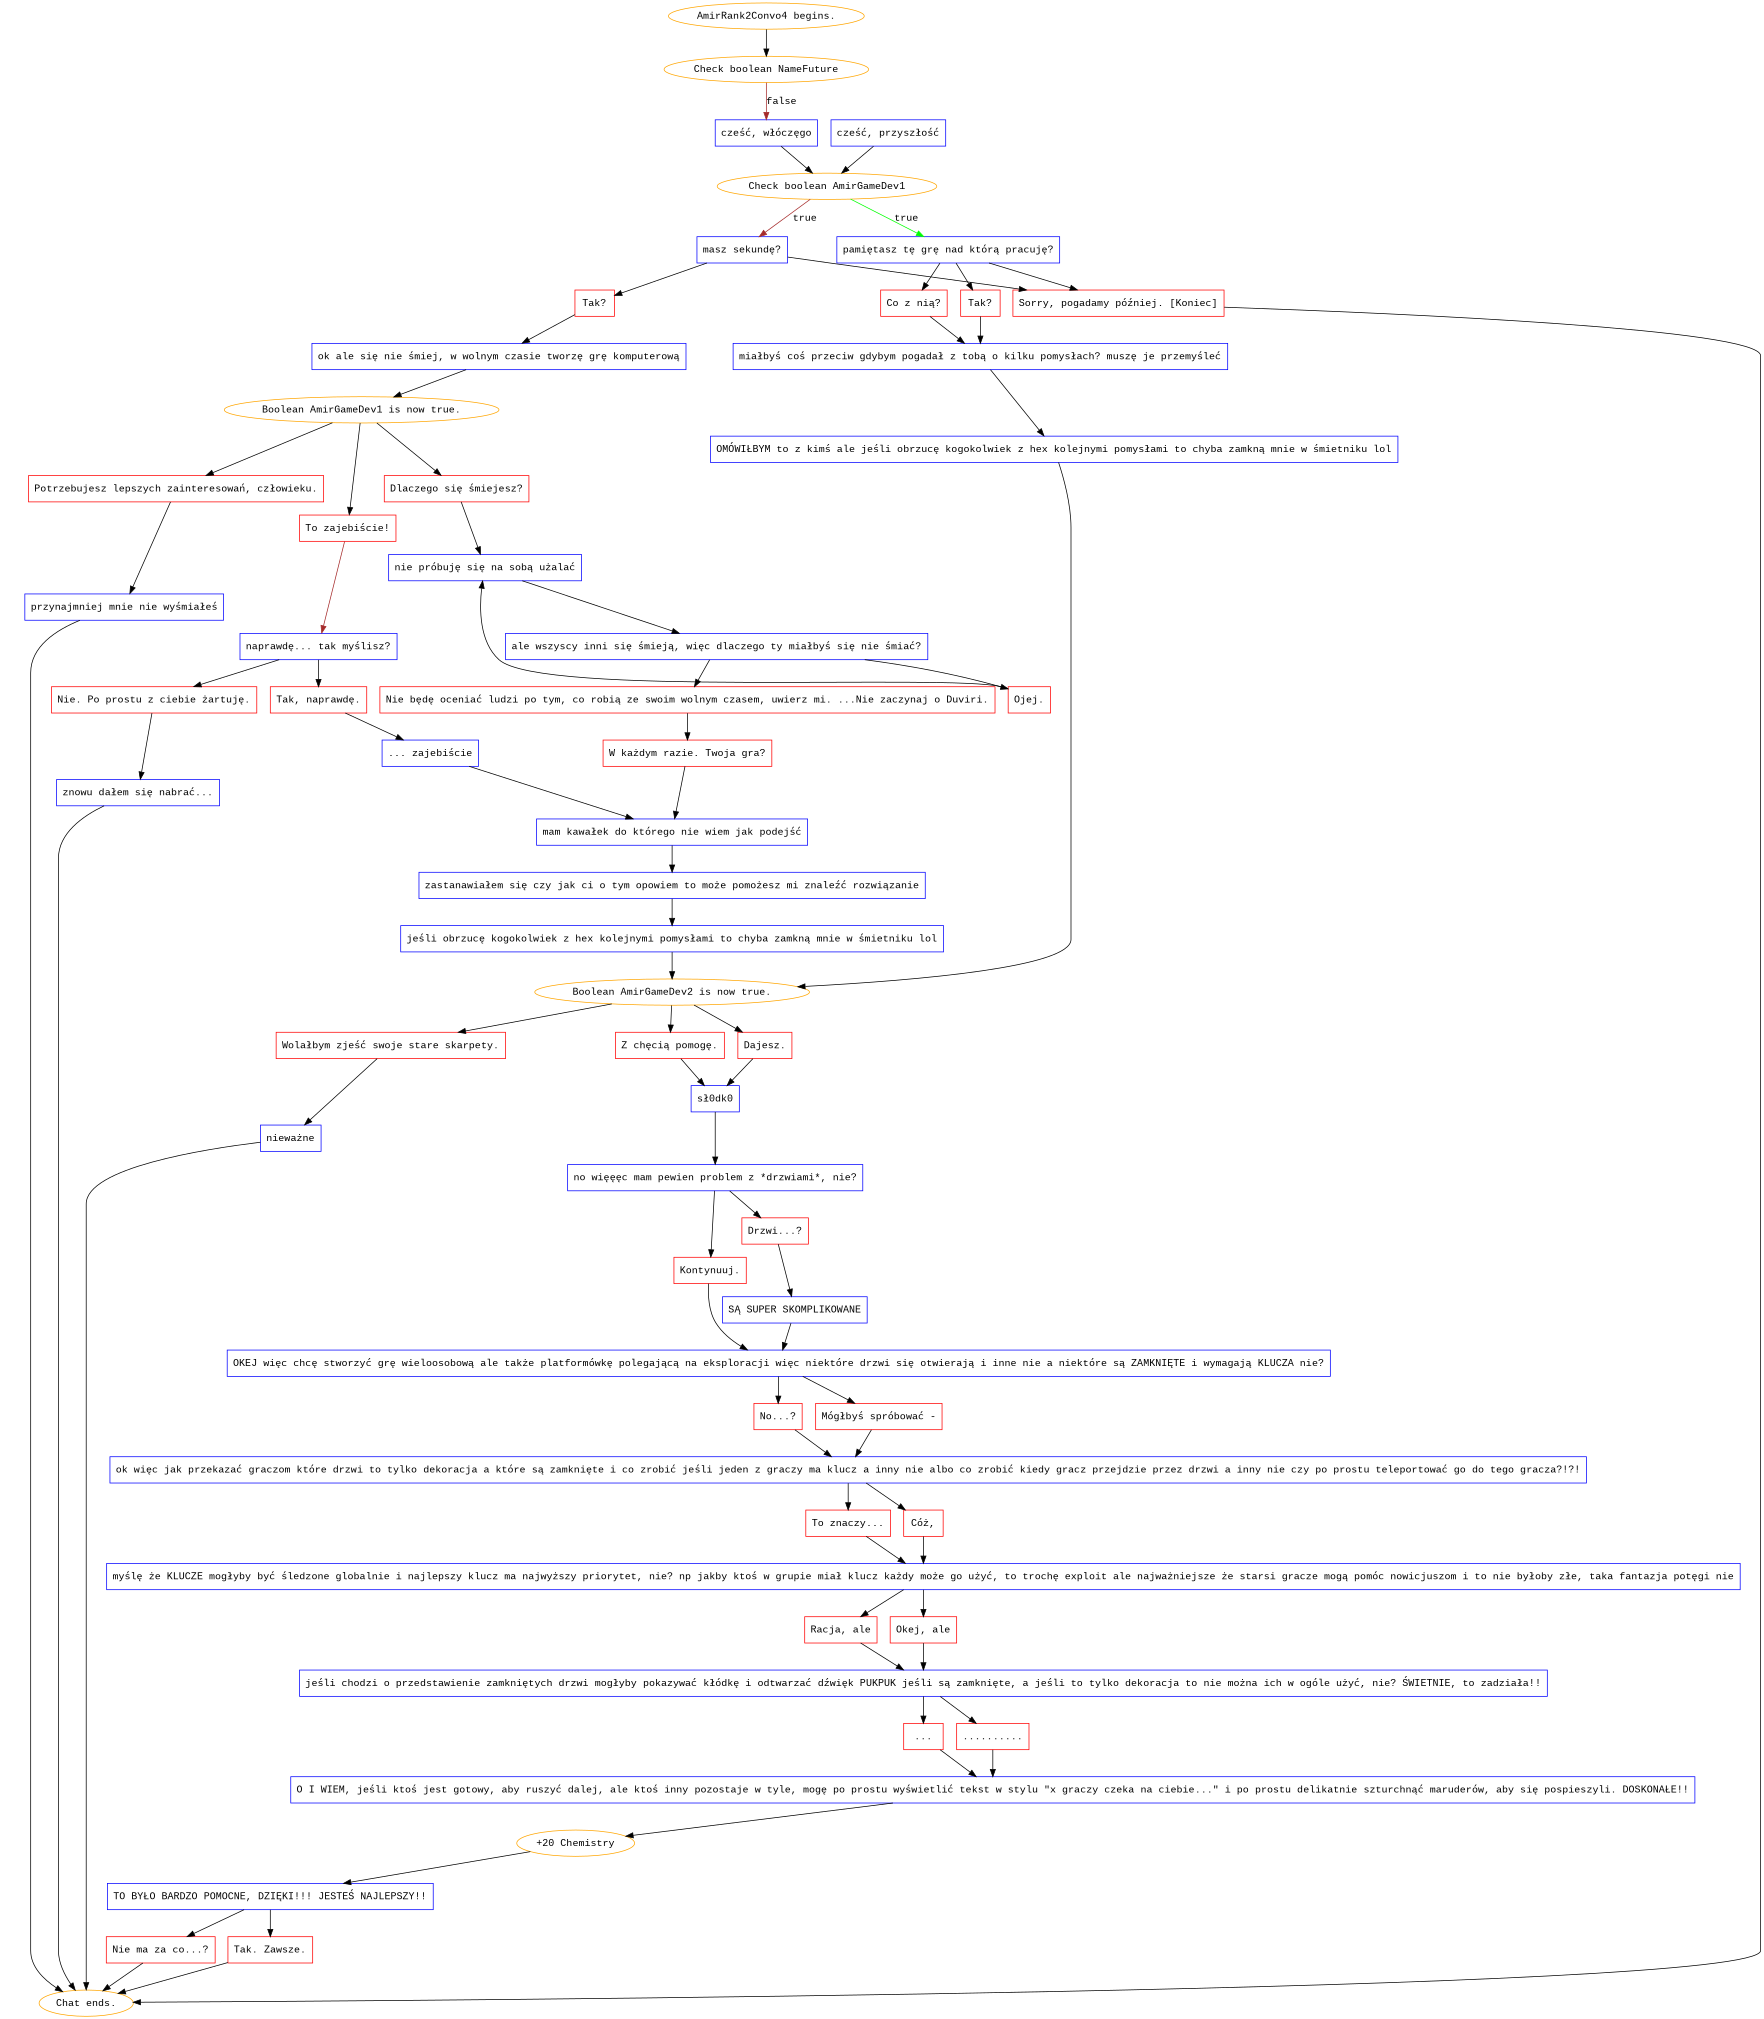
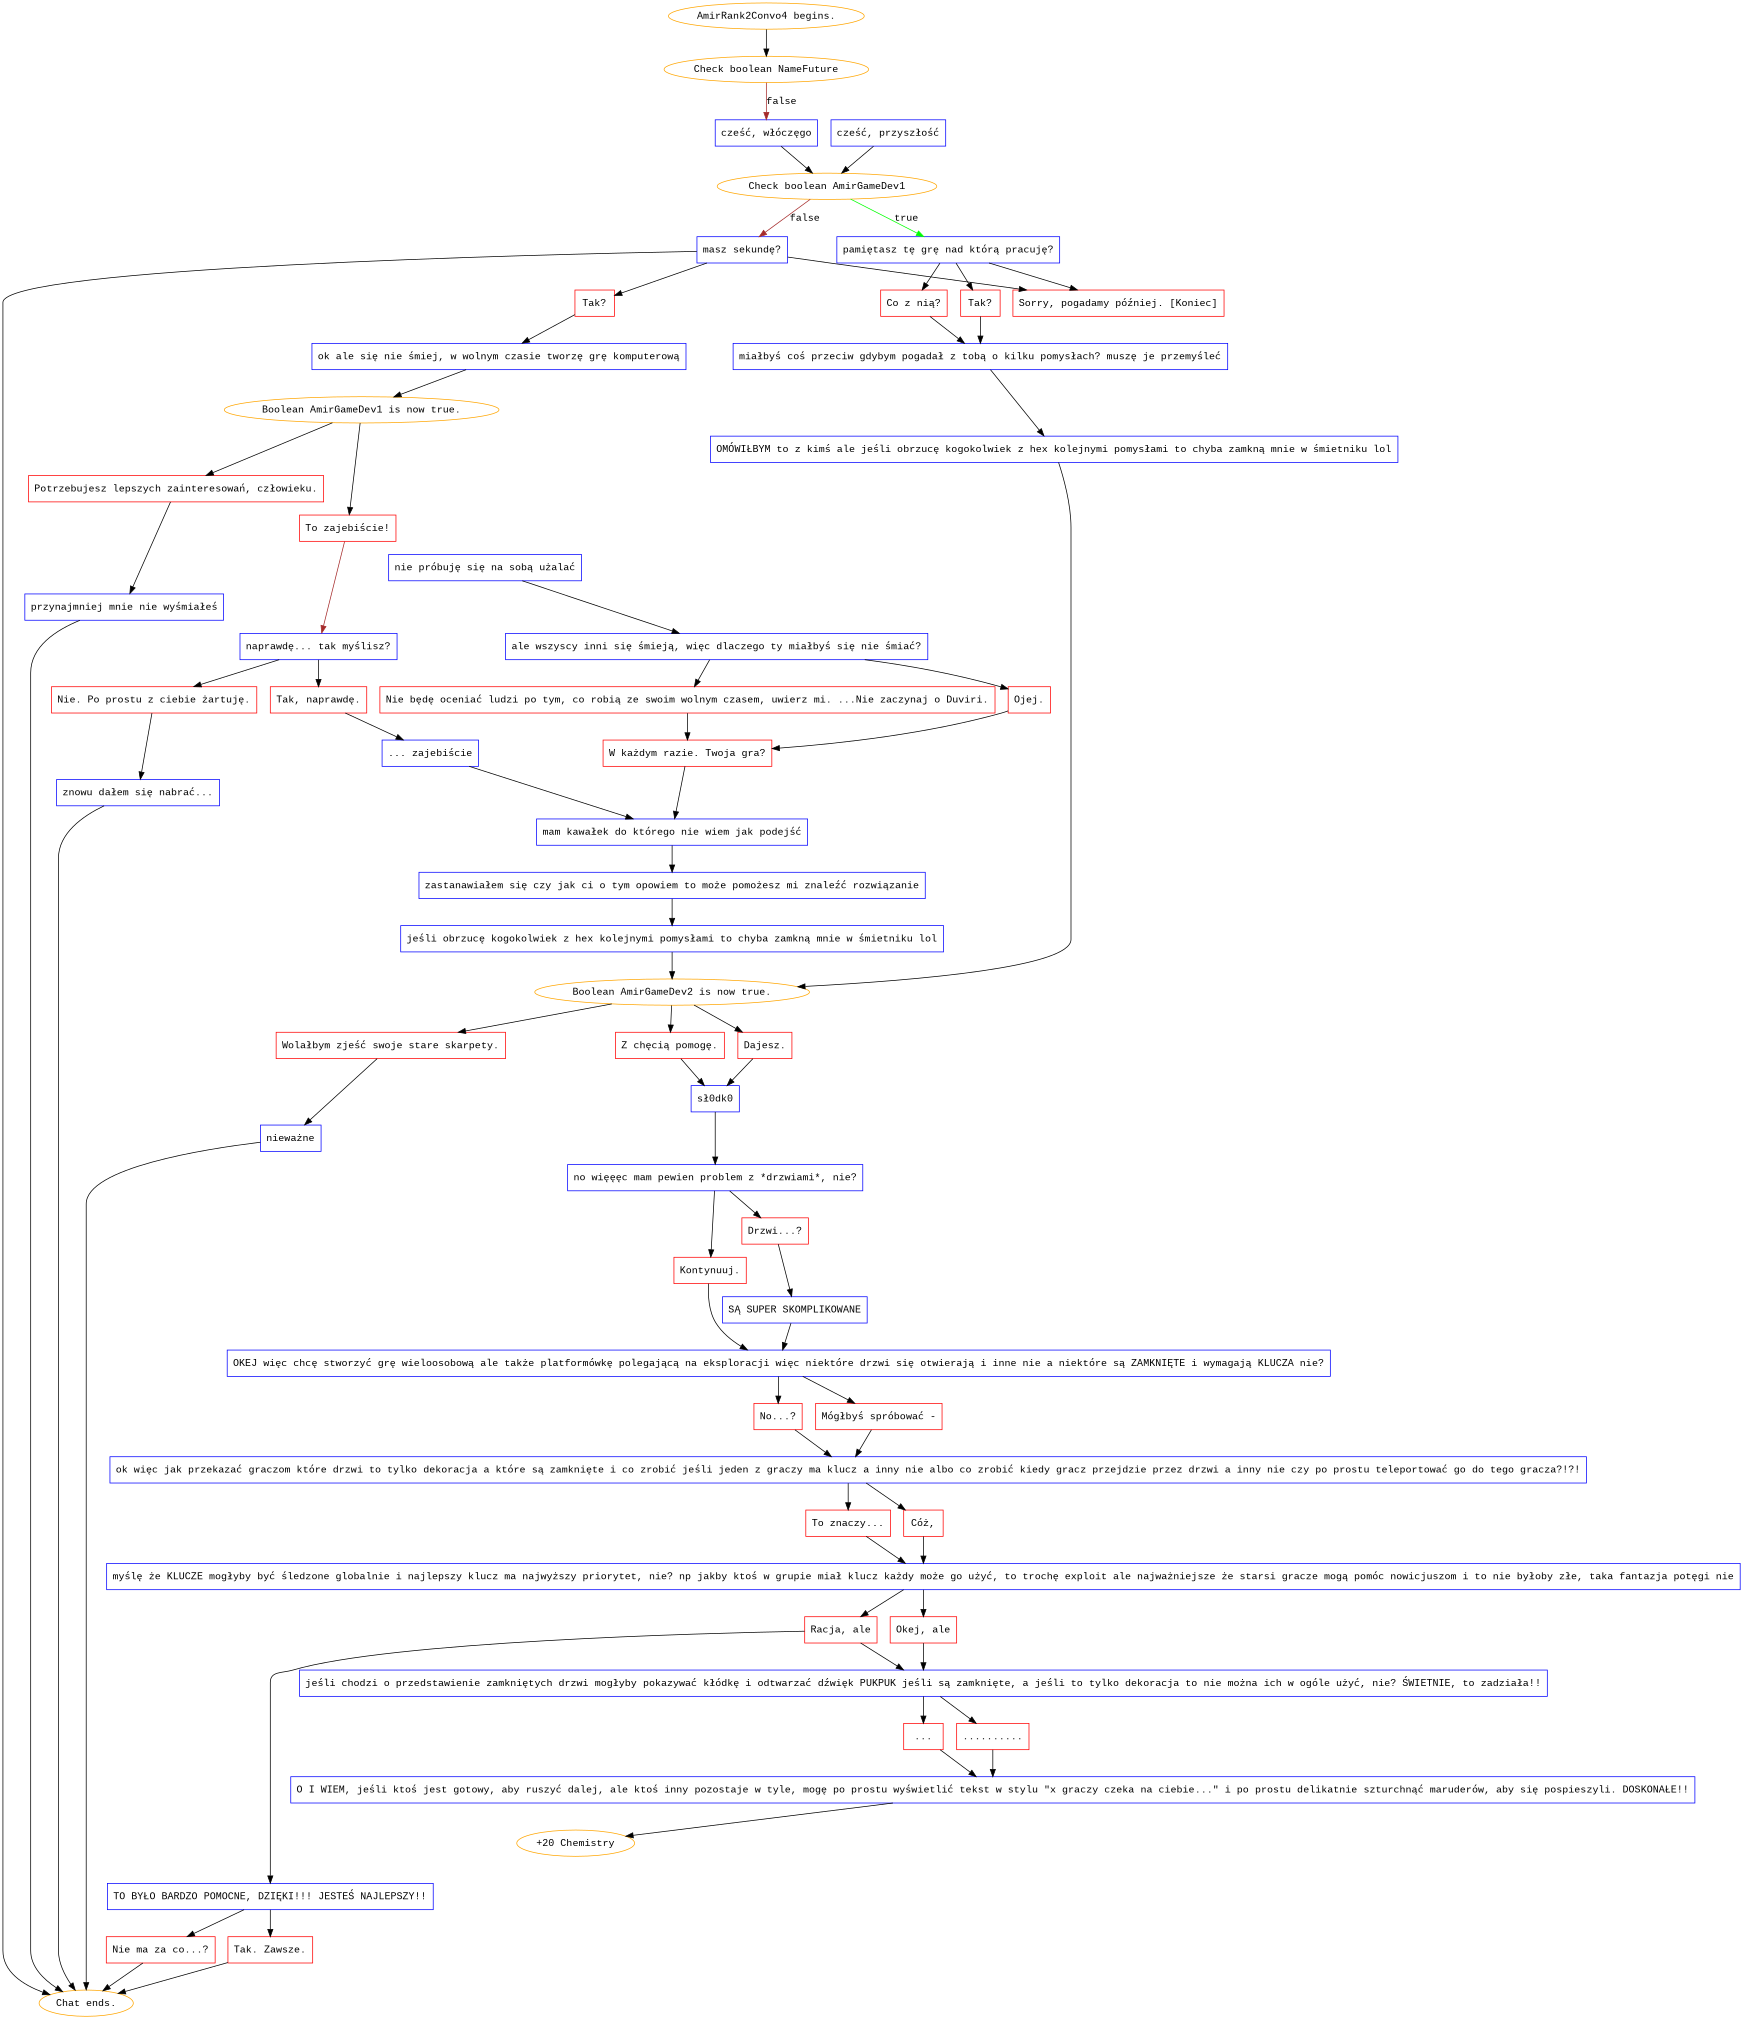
(805, 218) -> (805, 218)
(457, 489) -> none
(715, 682) -> (895, 735)
(1761, 1694) -> (3, 808)
(441, 1867) -> (437, 1649)
